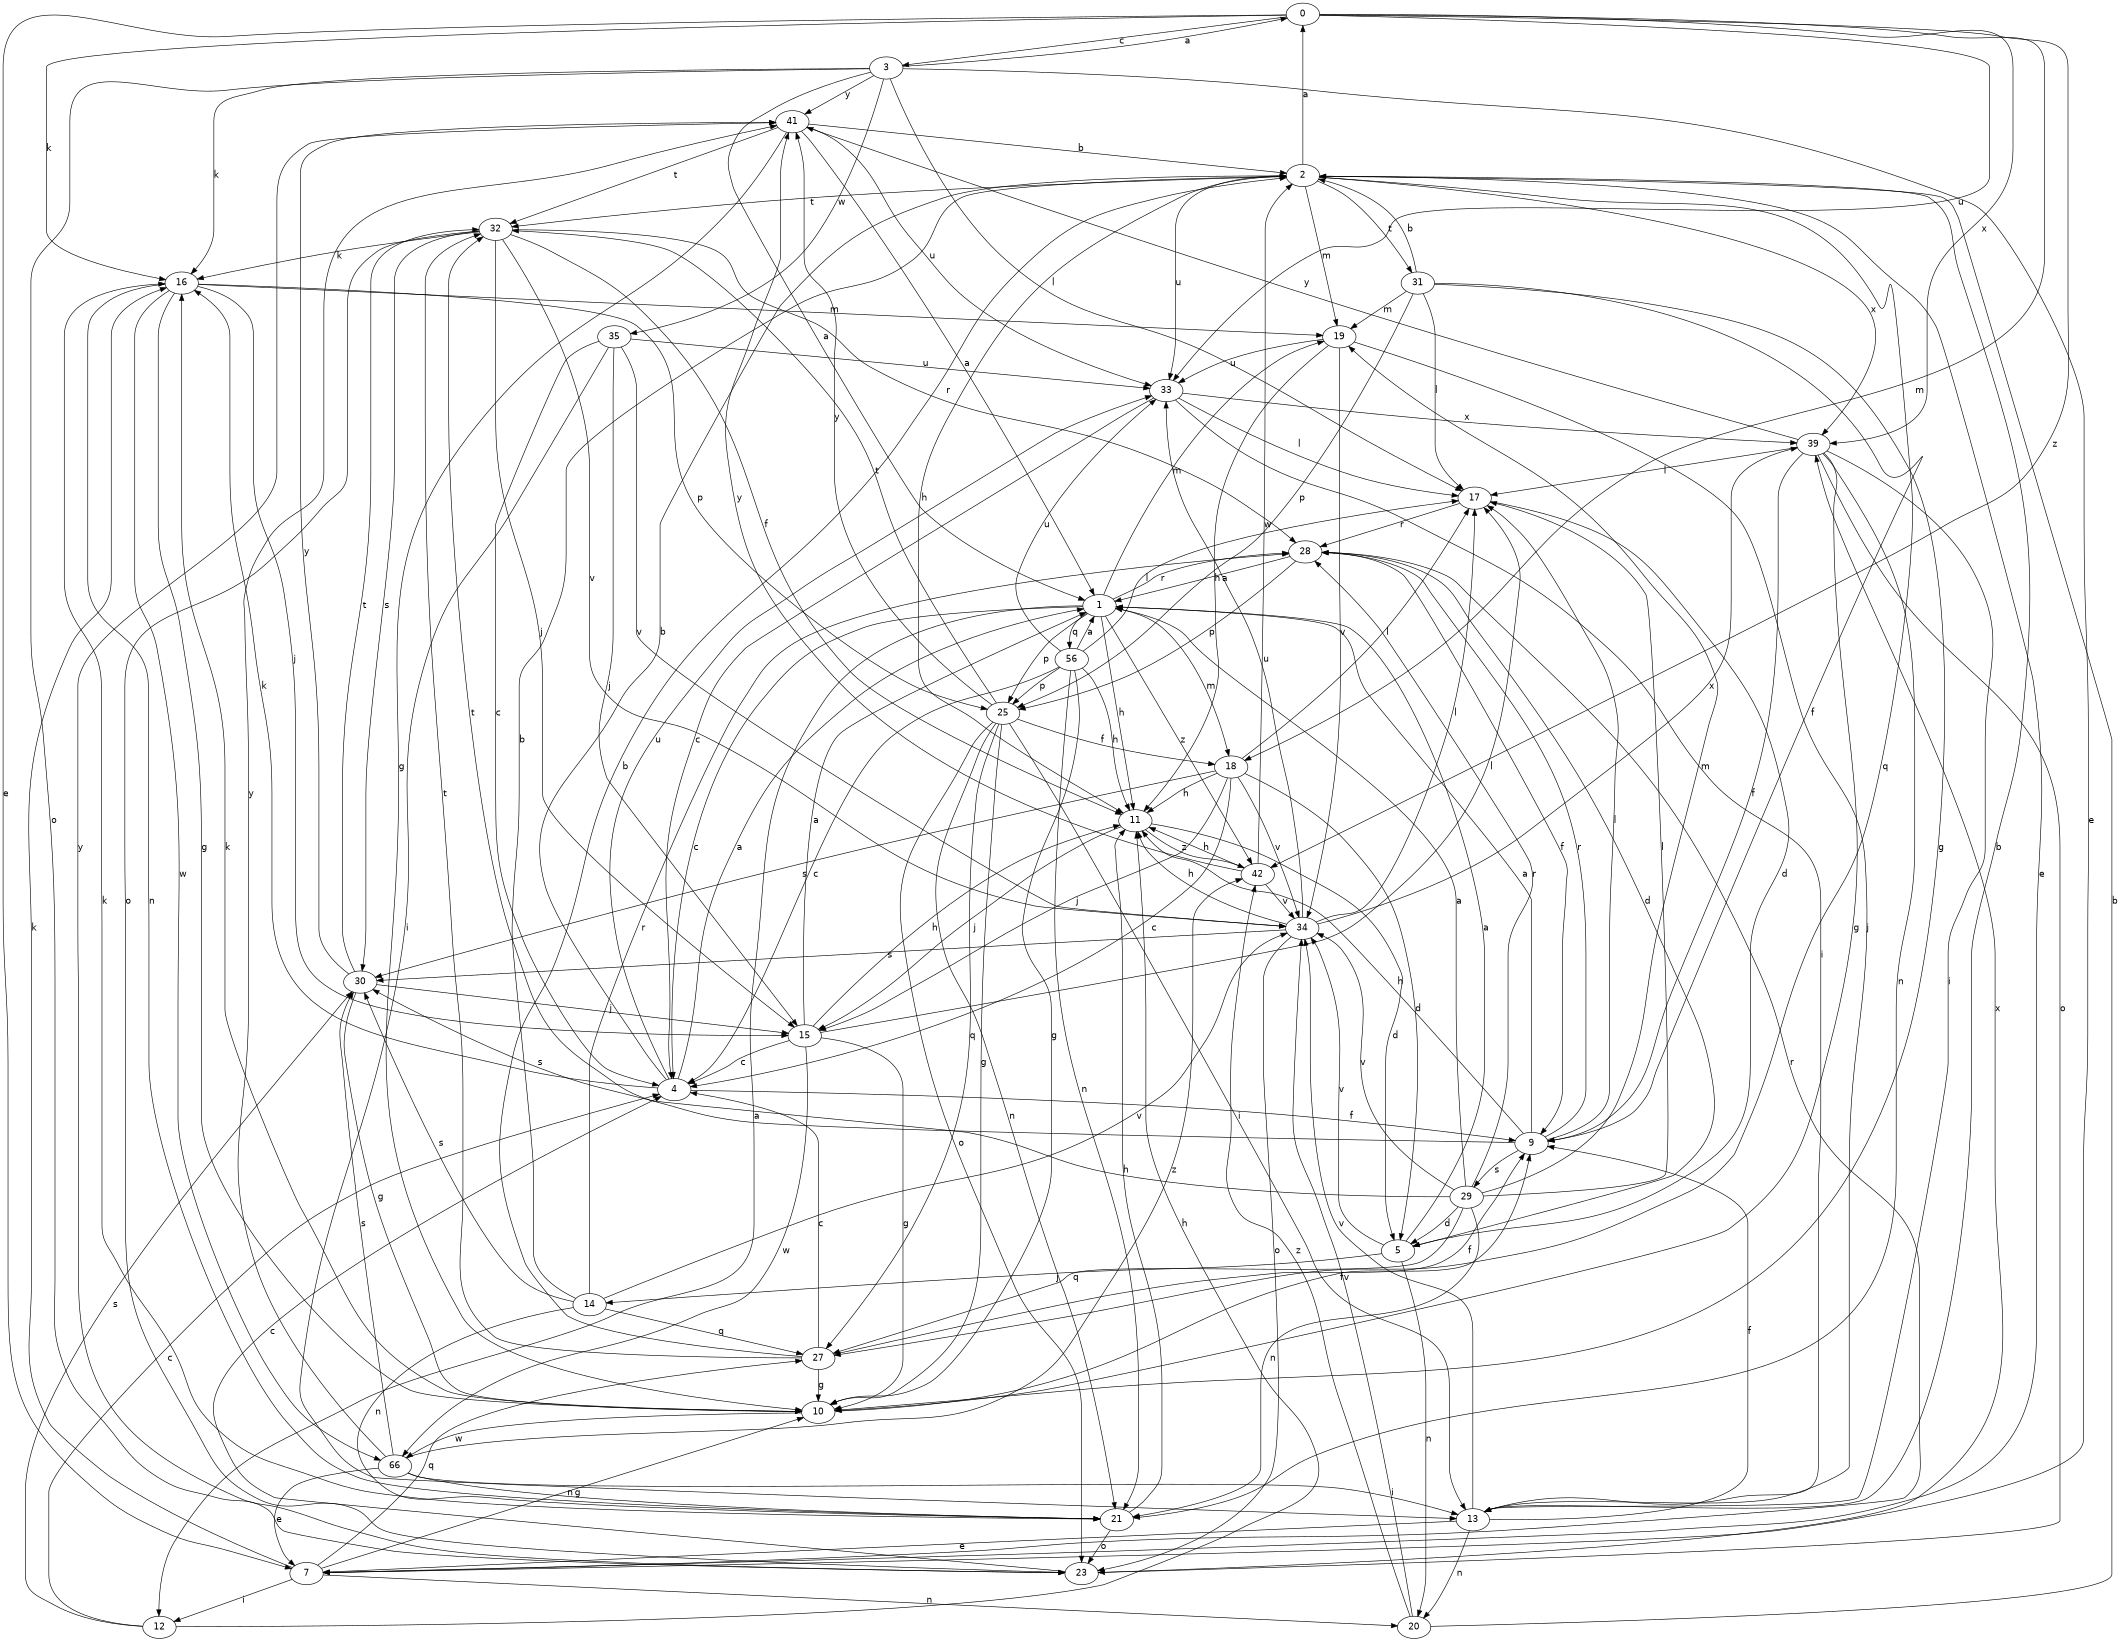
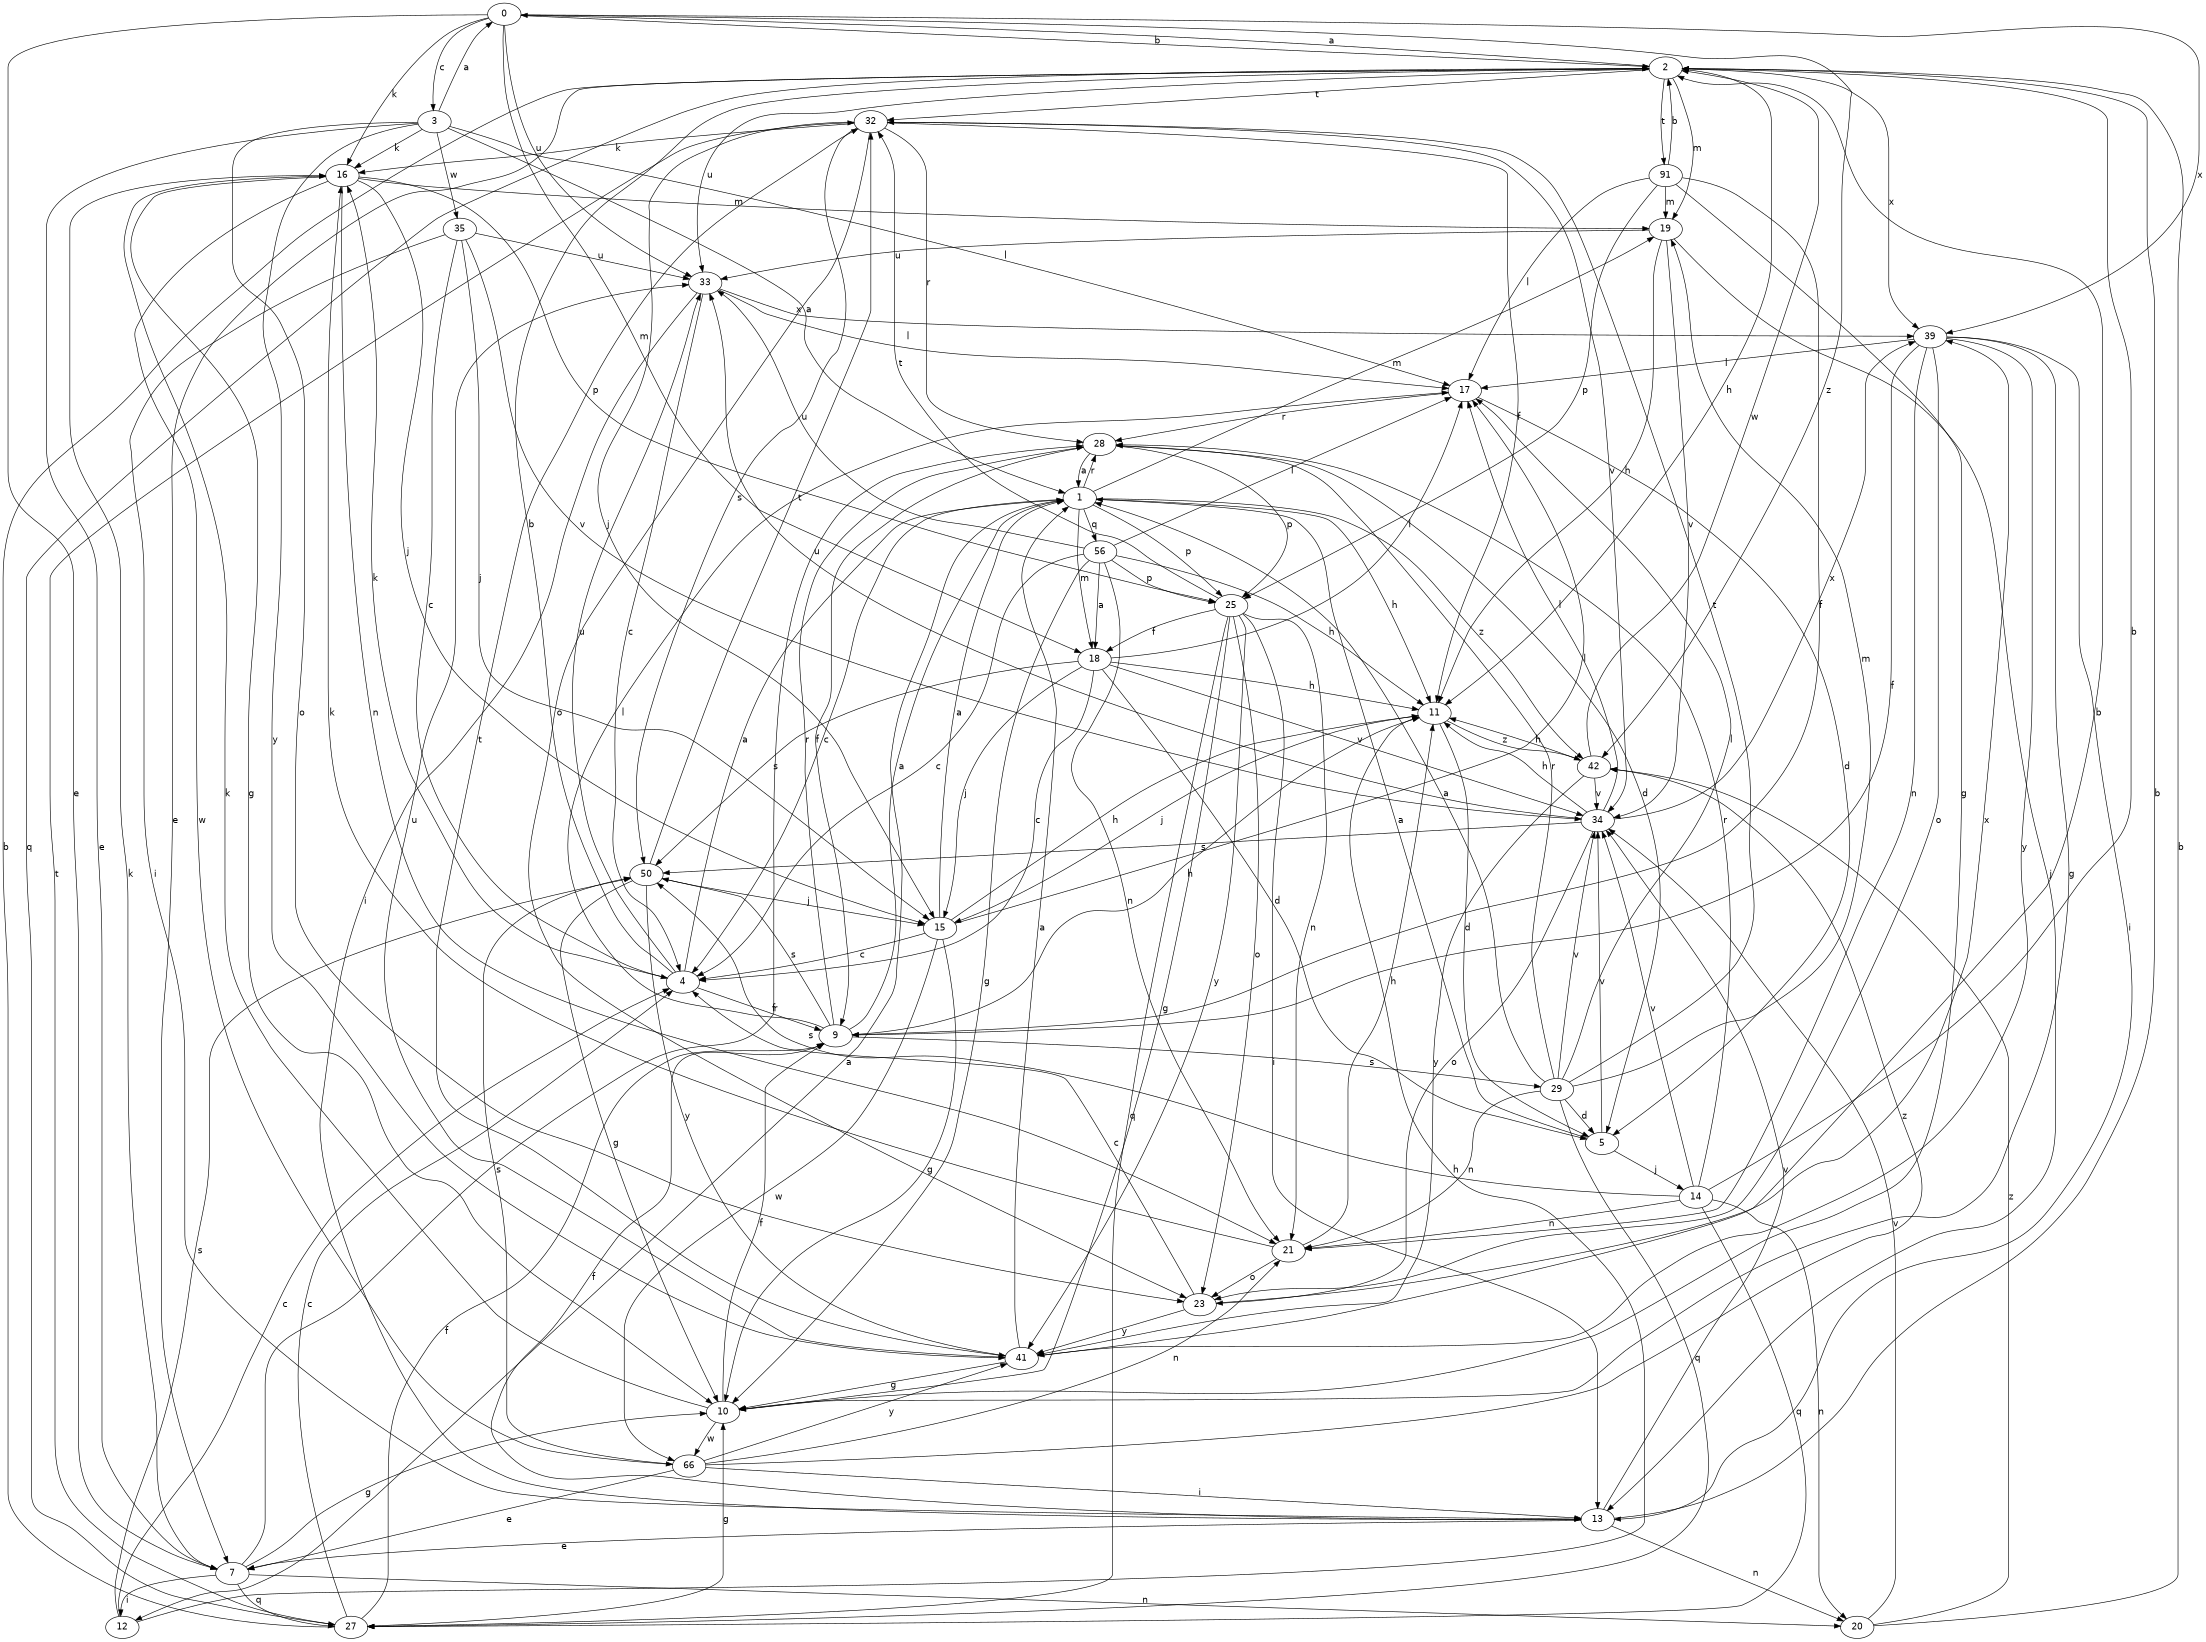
none -> (1082, 41)
(1418, 283) -> (1666, 176)
(1084, 635) -> (1098, 603)
(360, 982) -> (646, 875)
(1426, 1435) -> (1818, 1384)
